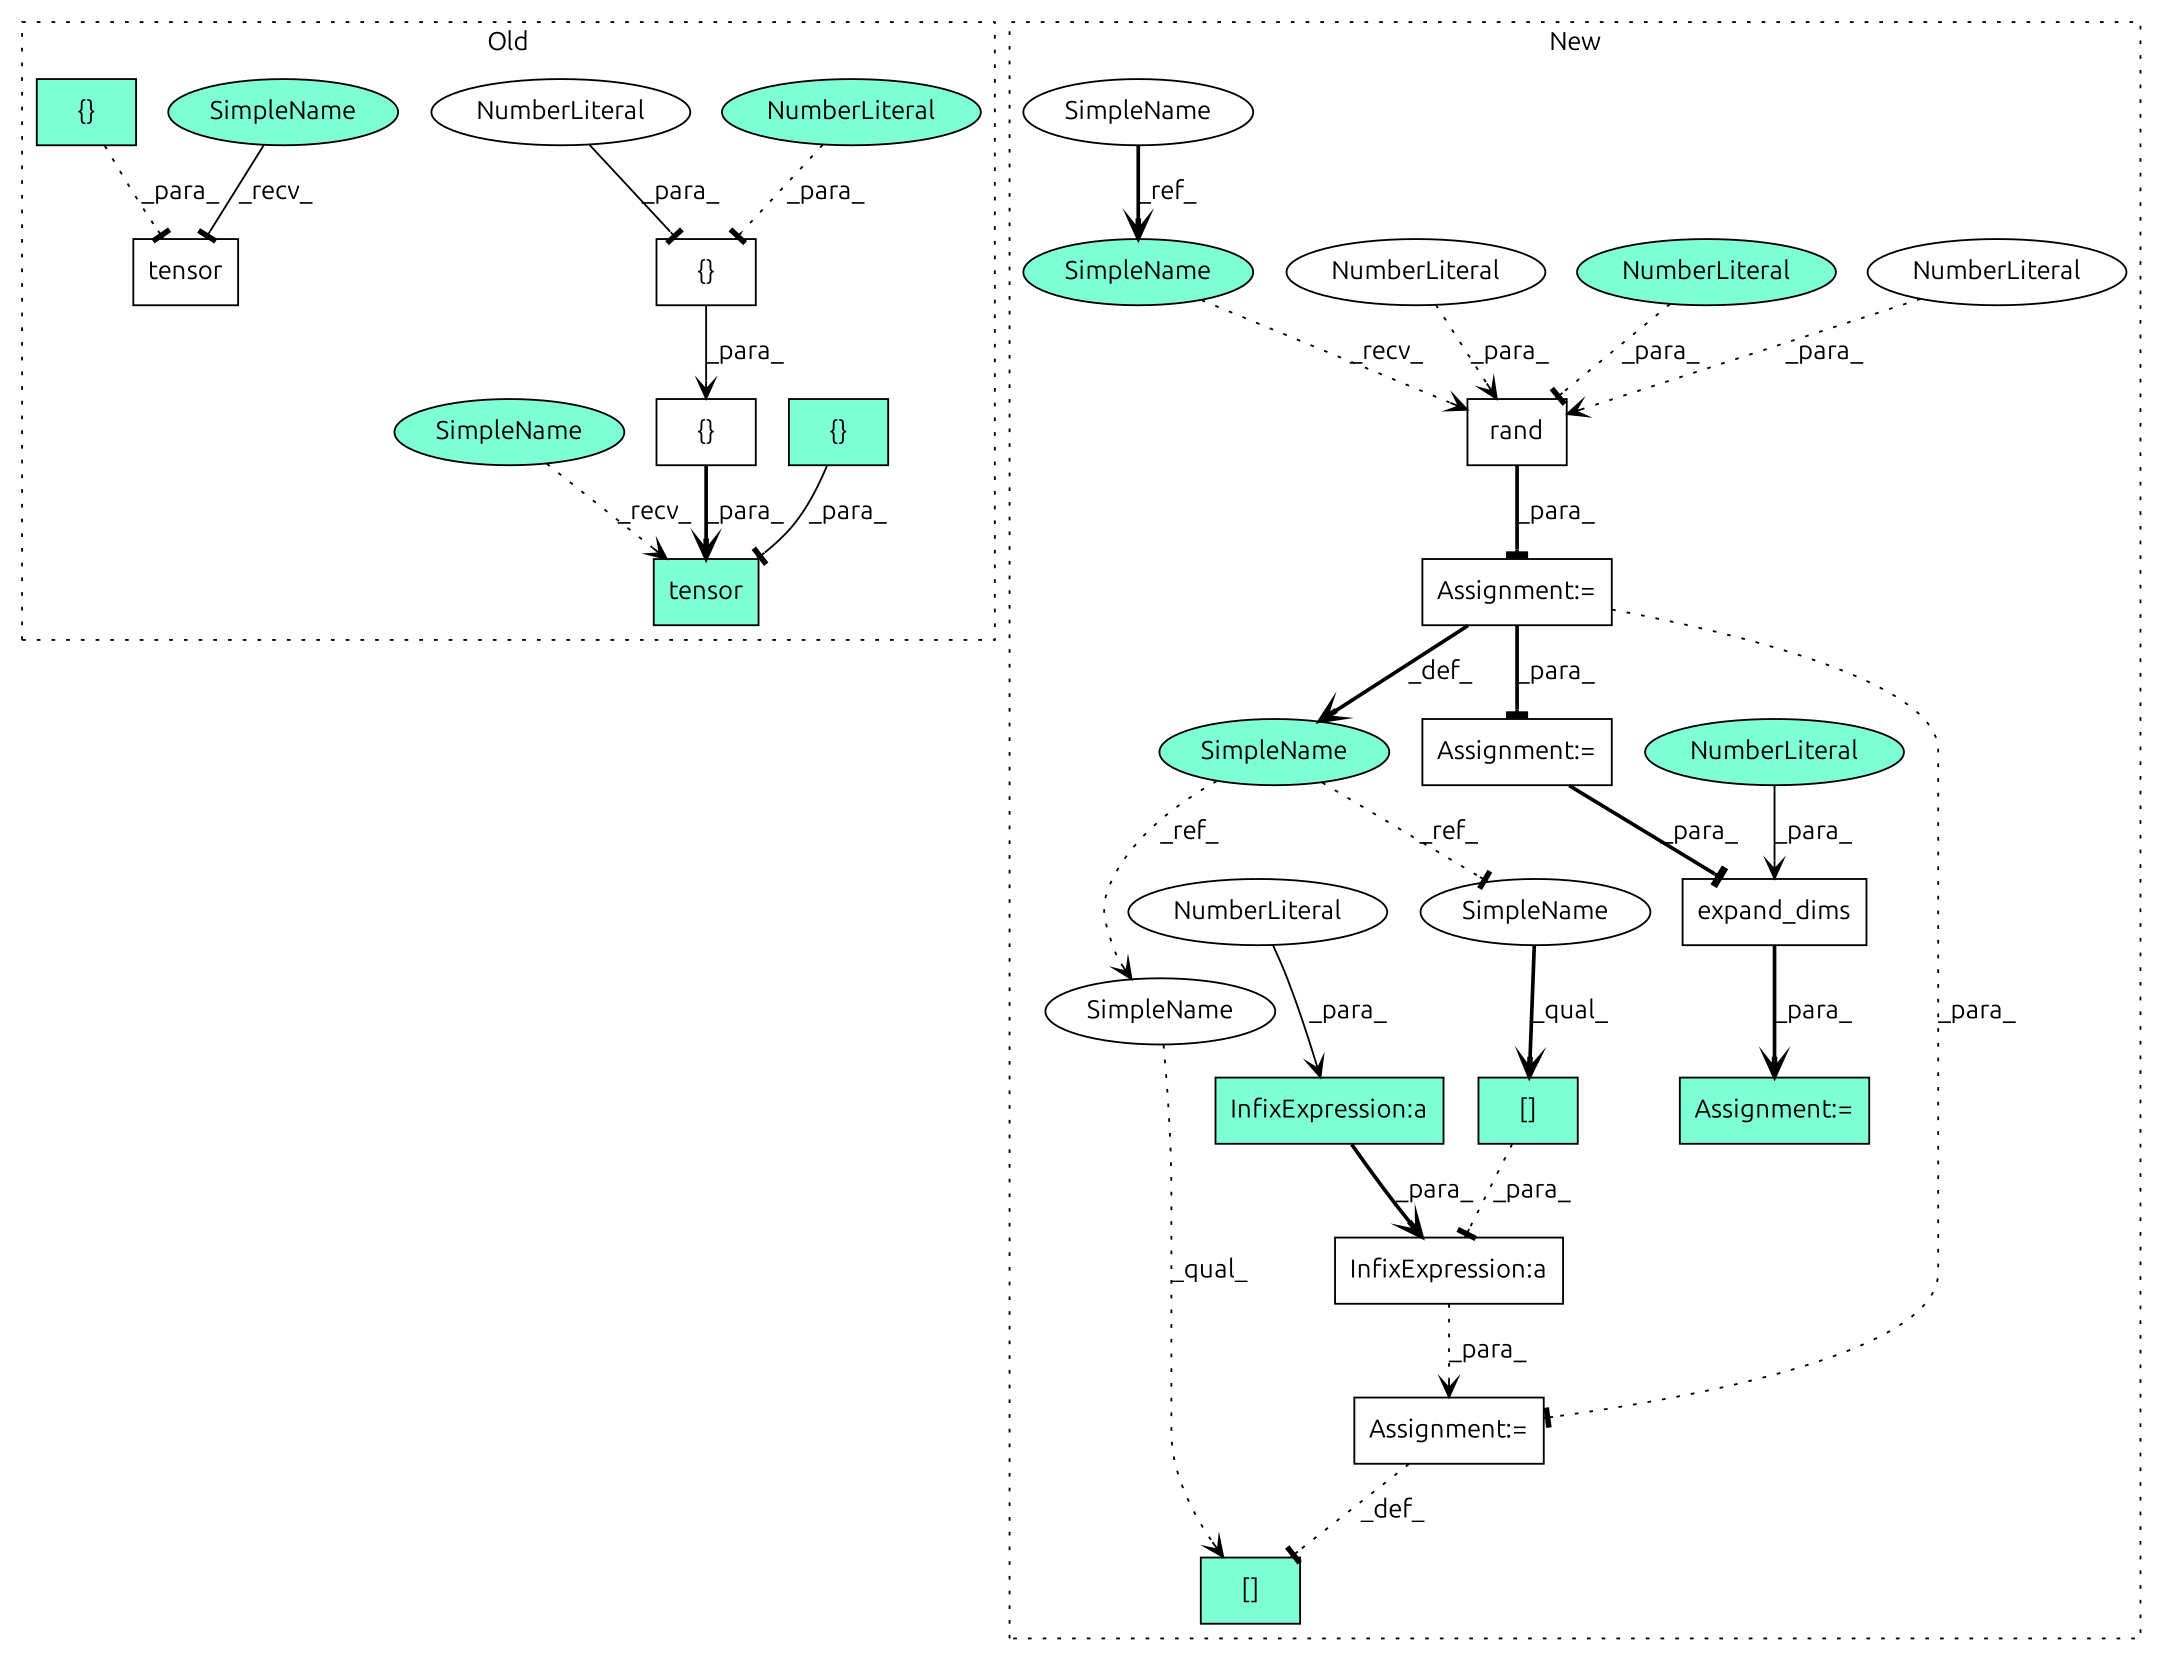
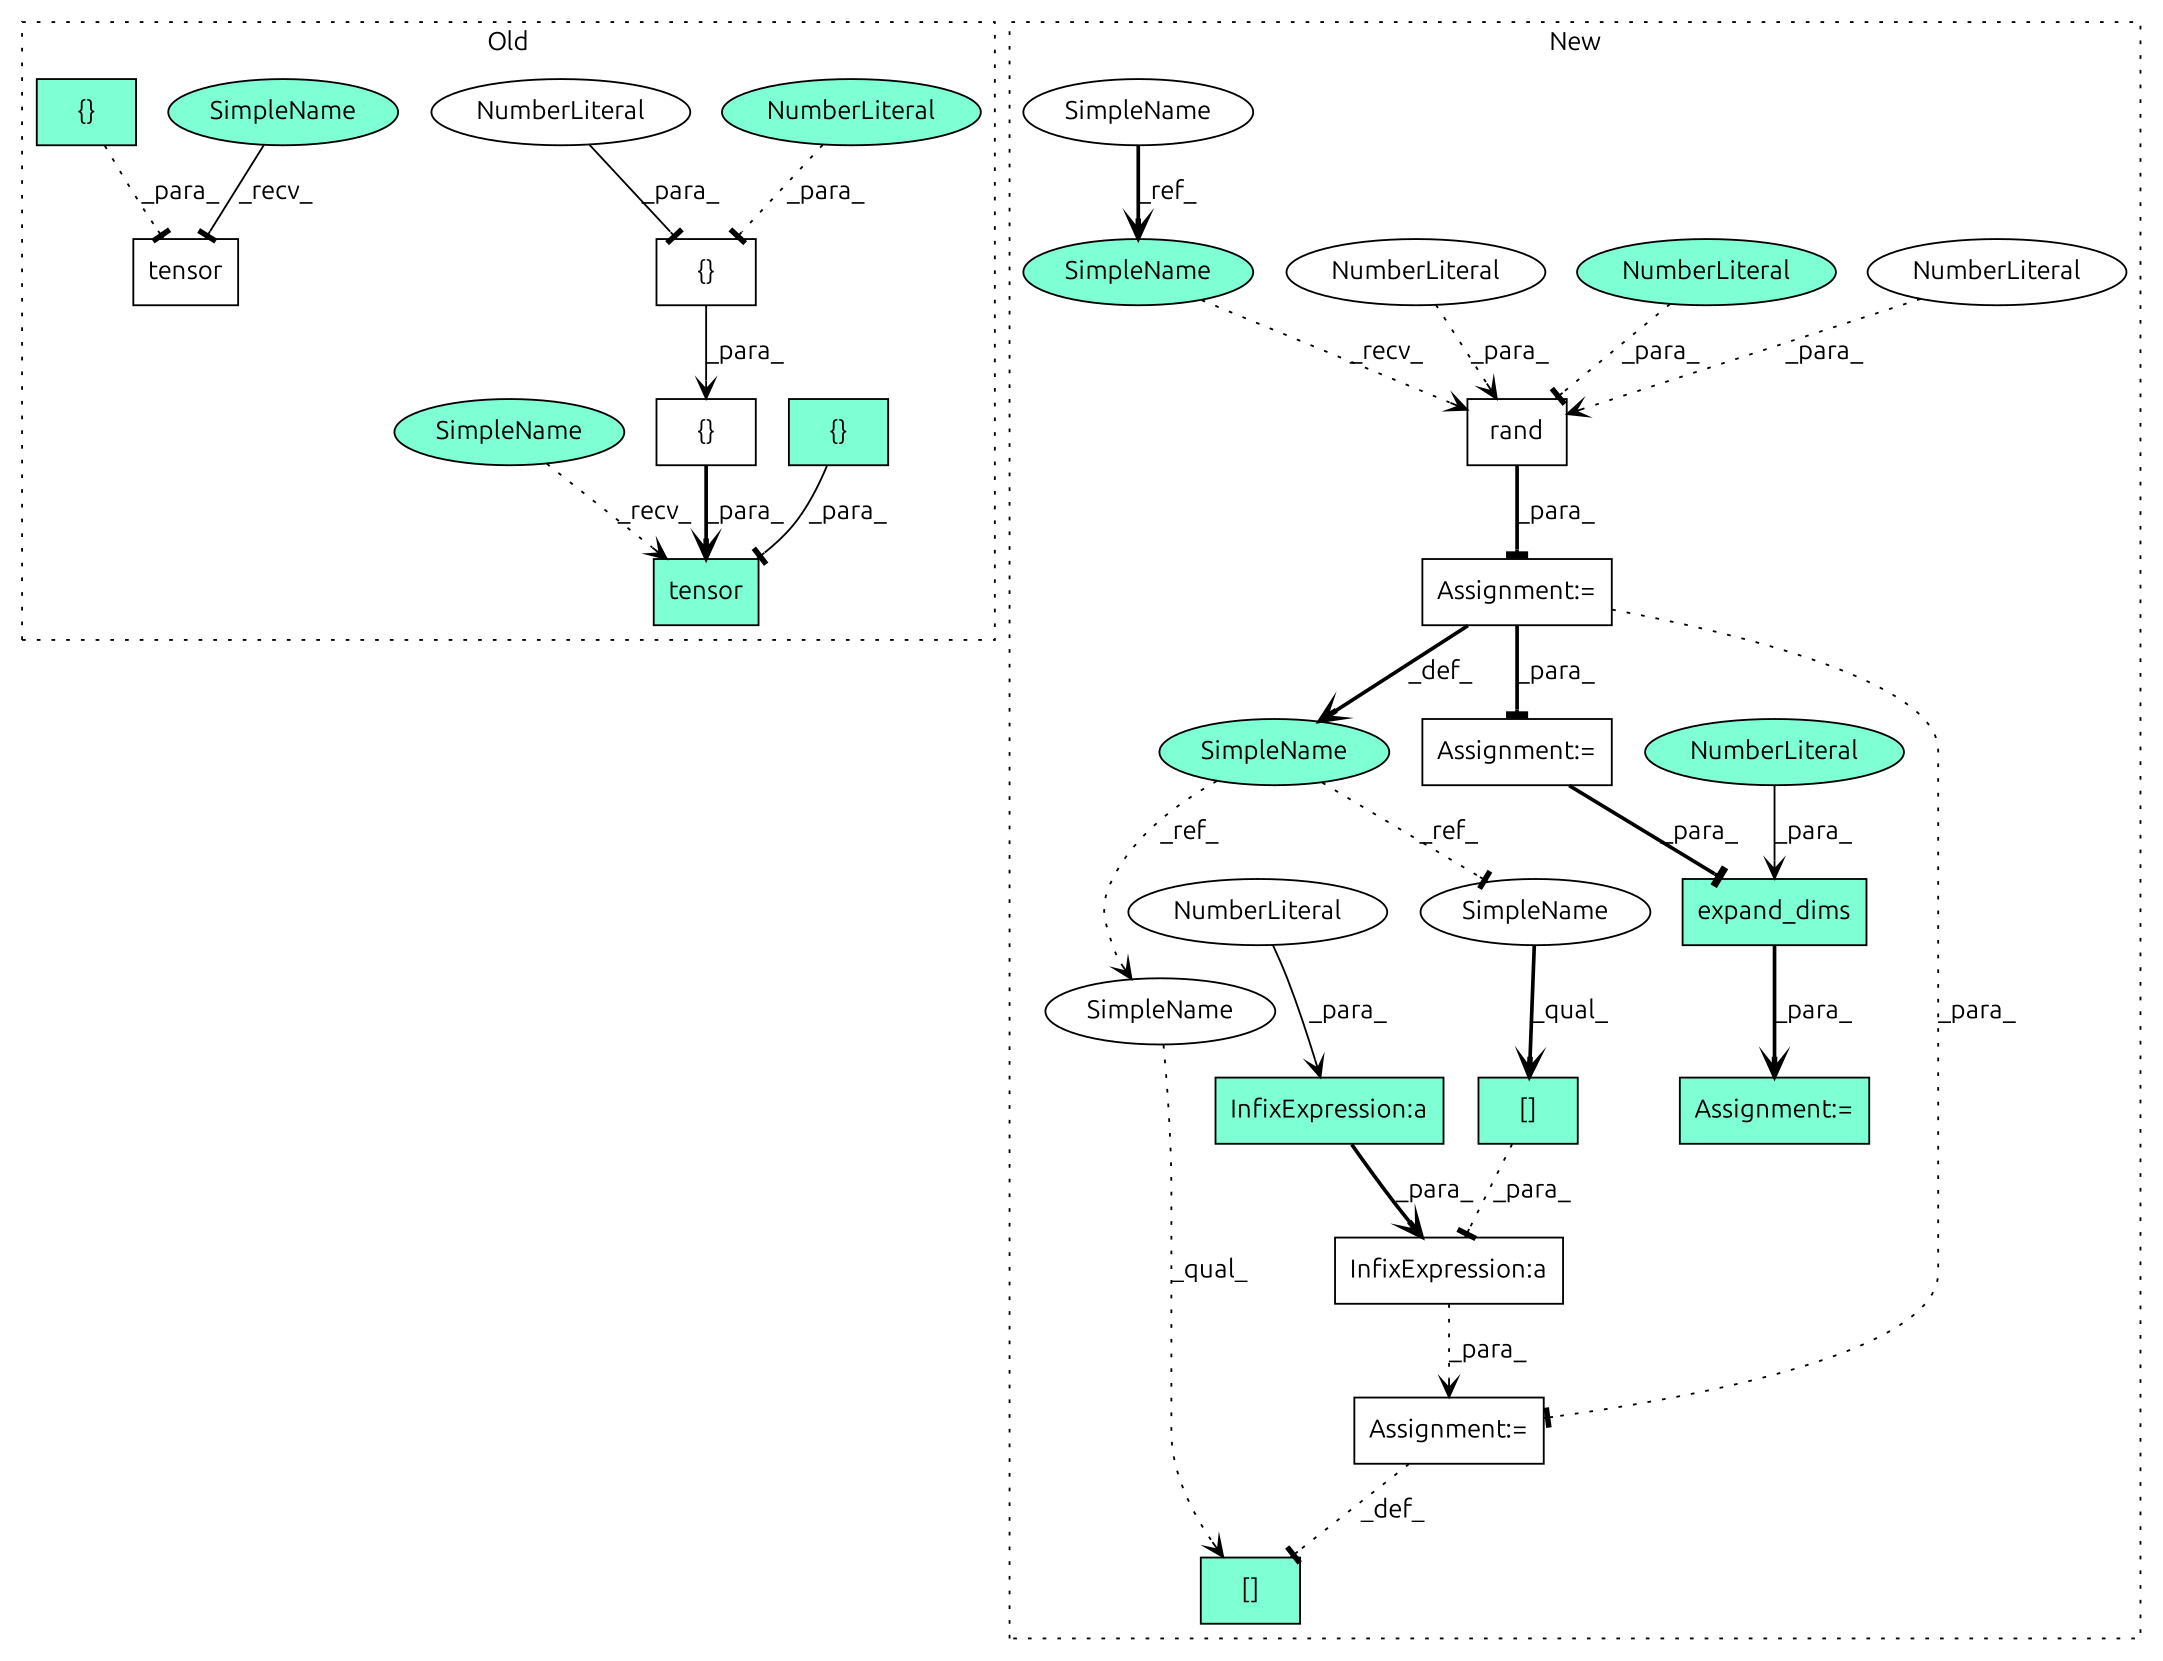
(1775, 912) -> (1775, 912)
